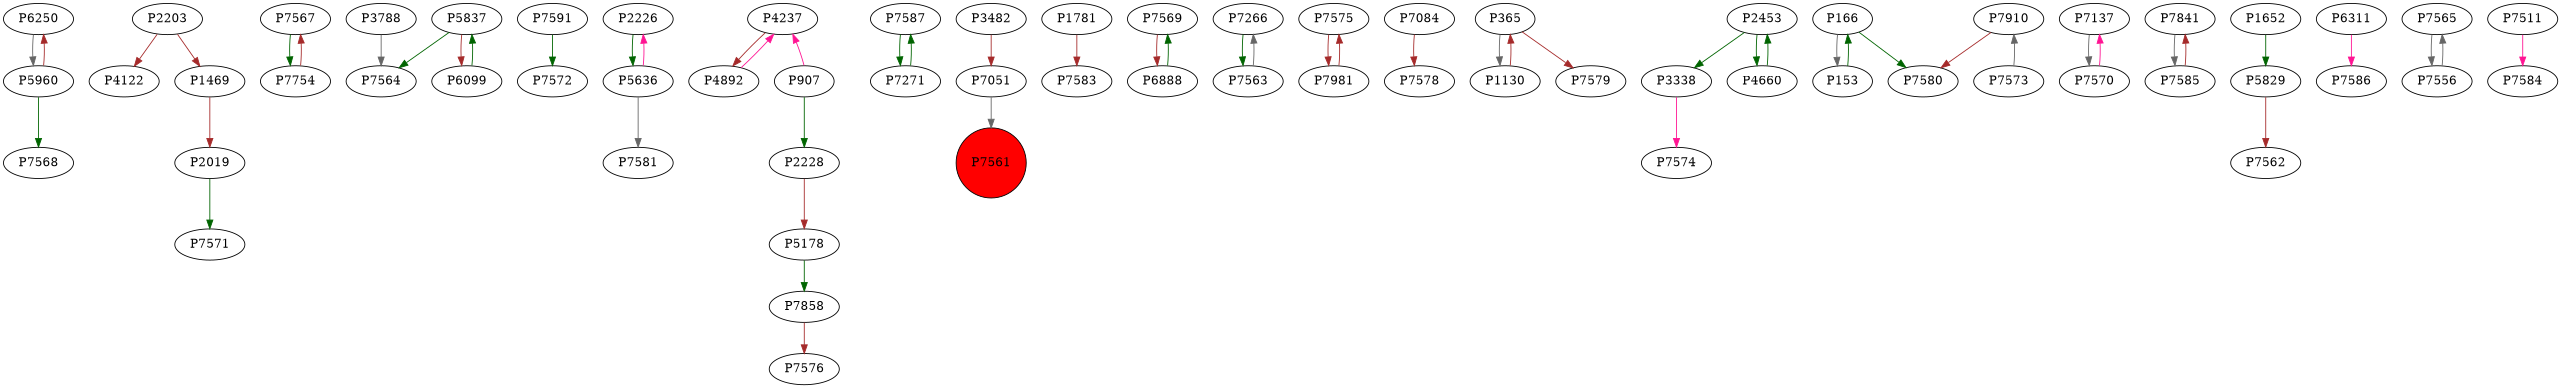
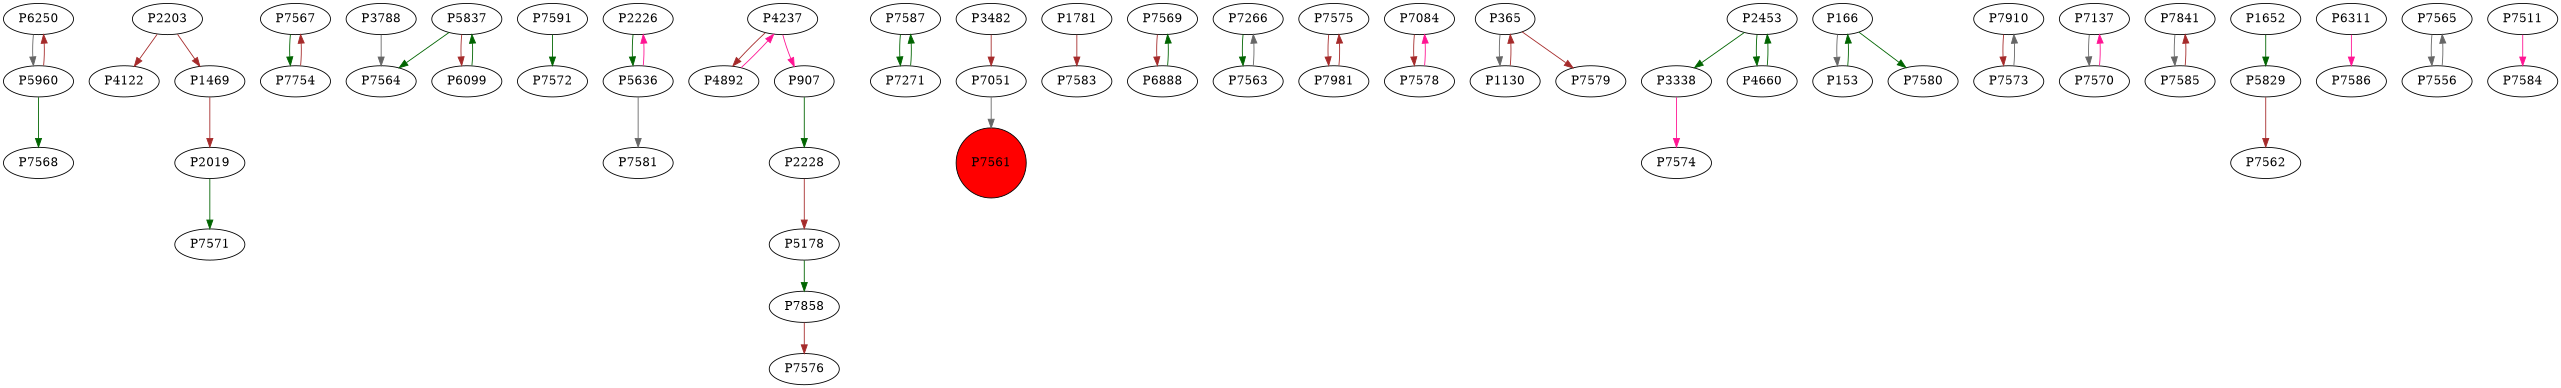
(1970, 48) -> (2003, 46)
(801, 54) -> (786, 47)
none -> (1425, 54)
